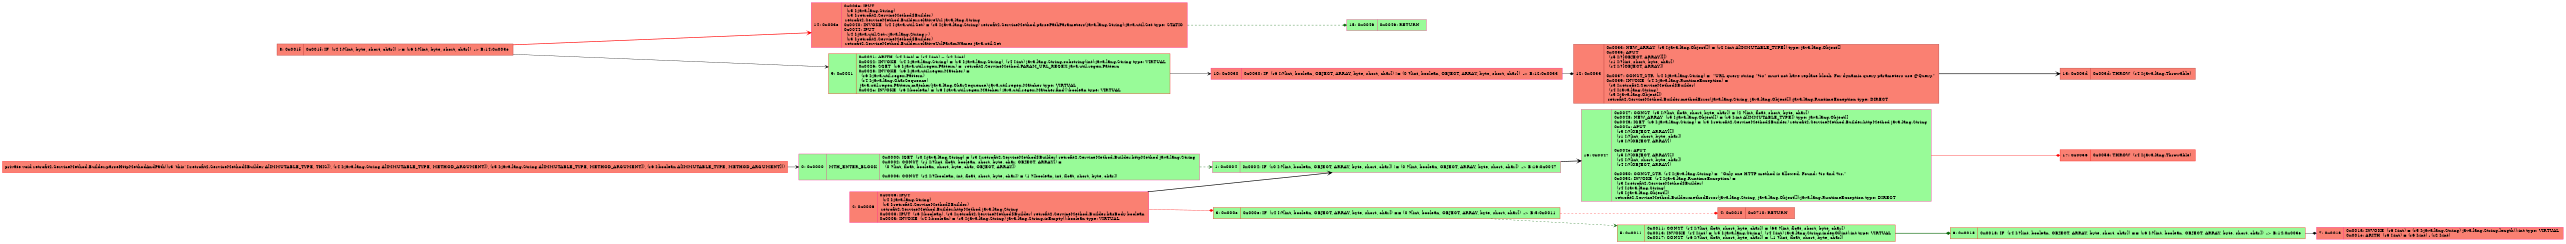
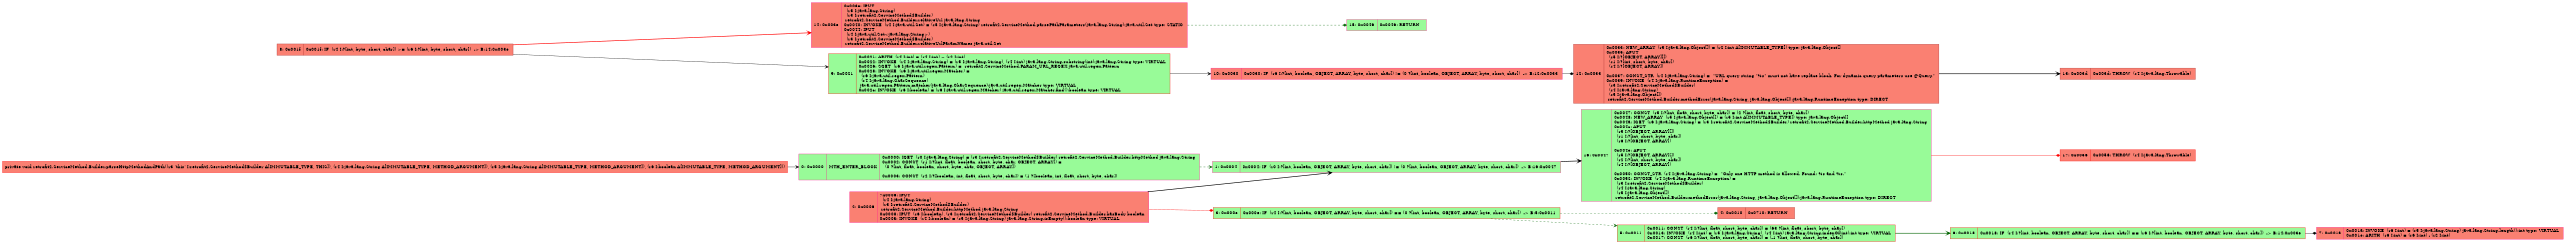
(897, 195) -> (897, 195)
(1637, 213) -> (1637, 213)
(1921, 233) -> (1921, 233)
